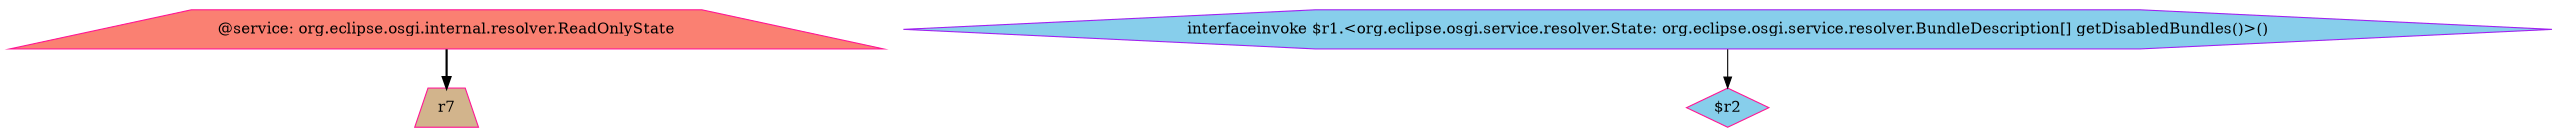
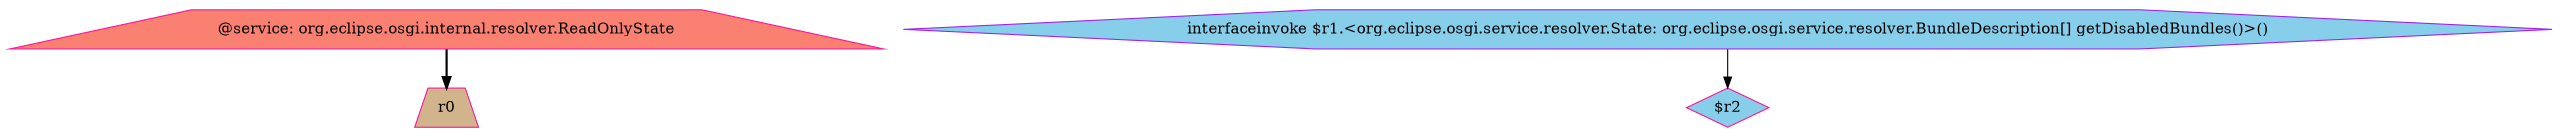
(447, 108) -> (447, 108)
